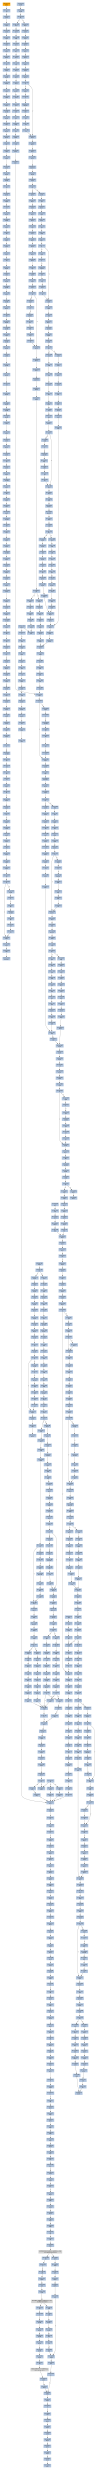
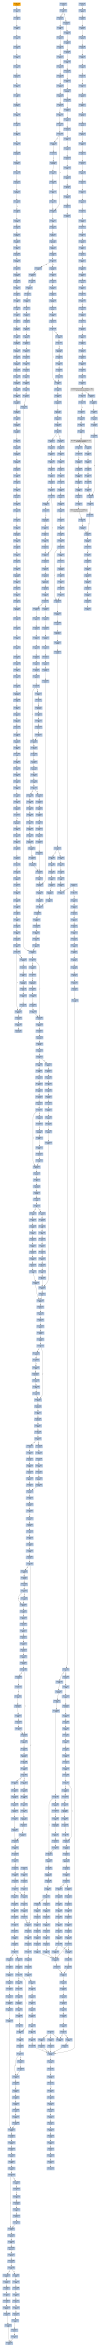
none -> (53, 241)
(50, 1924) -> none
